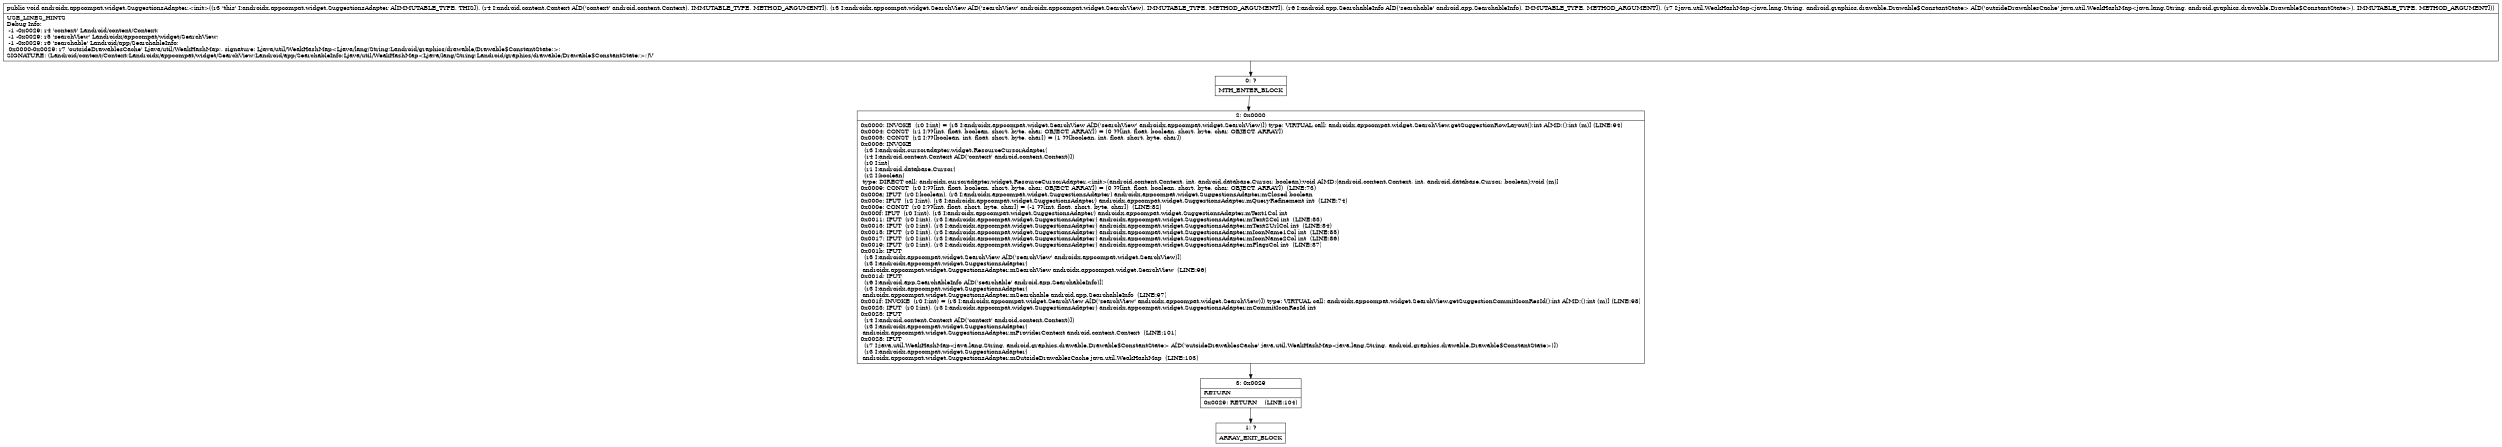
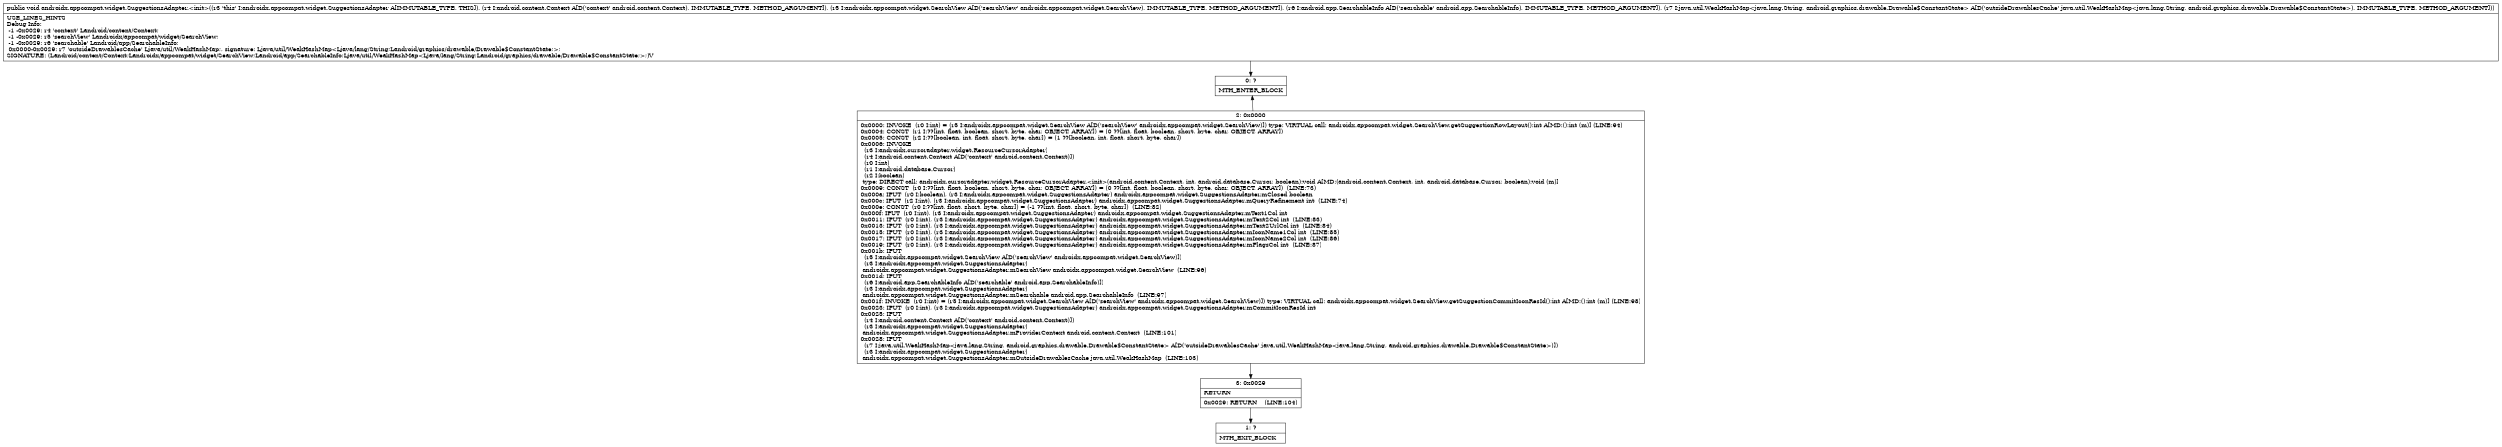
(1249, 101) -> (1253, 105)
(1251, 438) -> (1248, 438)
